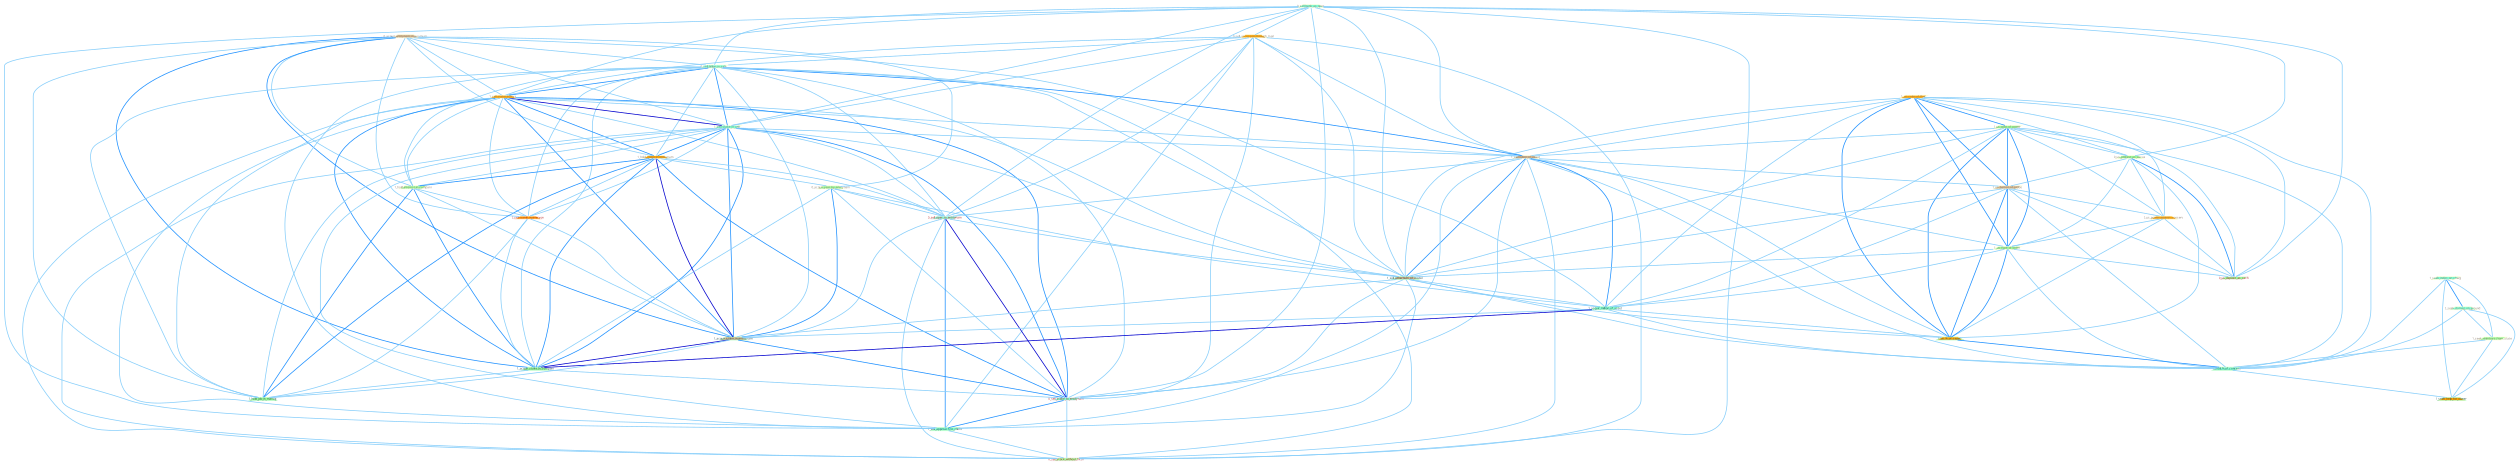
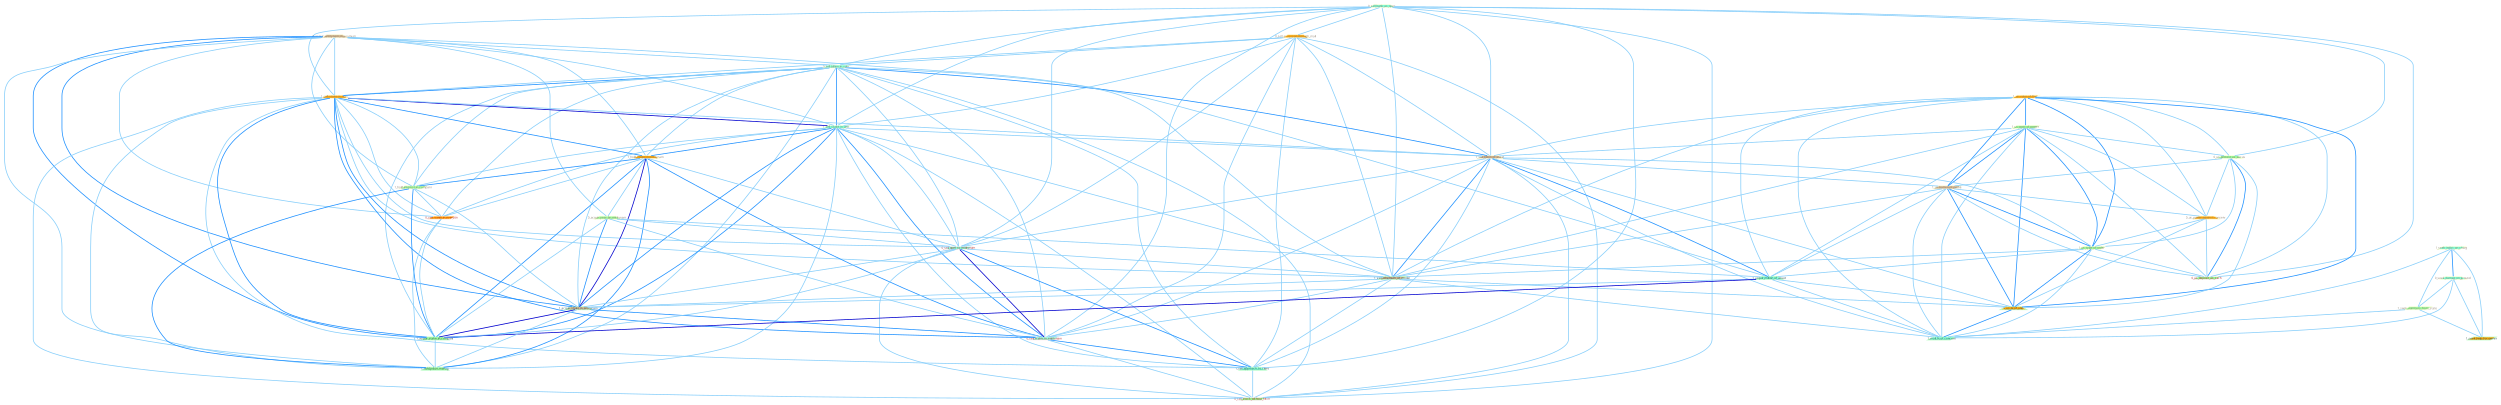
(528, 218) -> (442, 218)
(1405, 278) -> (1392, 278)
(628, 281) -> none
(1505, 293) -> none
(1606, 308) -> (1770, 278)
(1950, 338) -> (2014, 308)
(804, 384) -> (703, 312)
(2339, 384) -> none
(2452, 399) -> (2482, 338)
(945, 429) -> (1253, 369)
